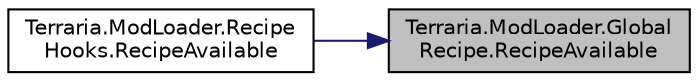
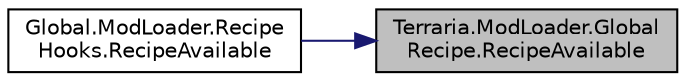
(161, 41) -> (155, 41)
